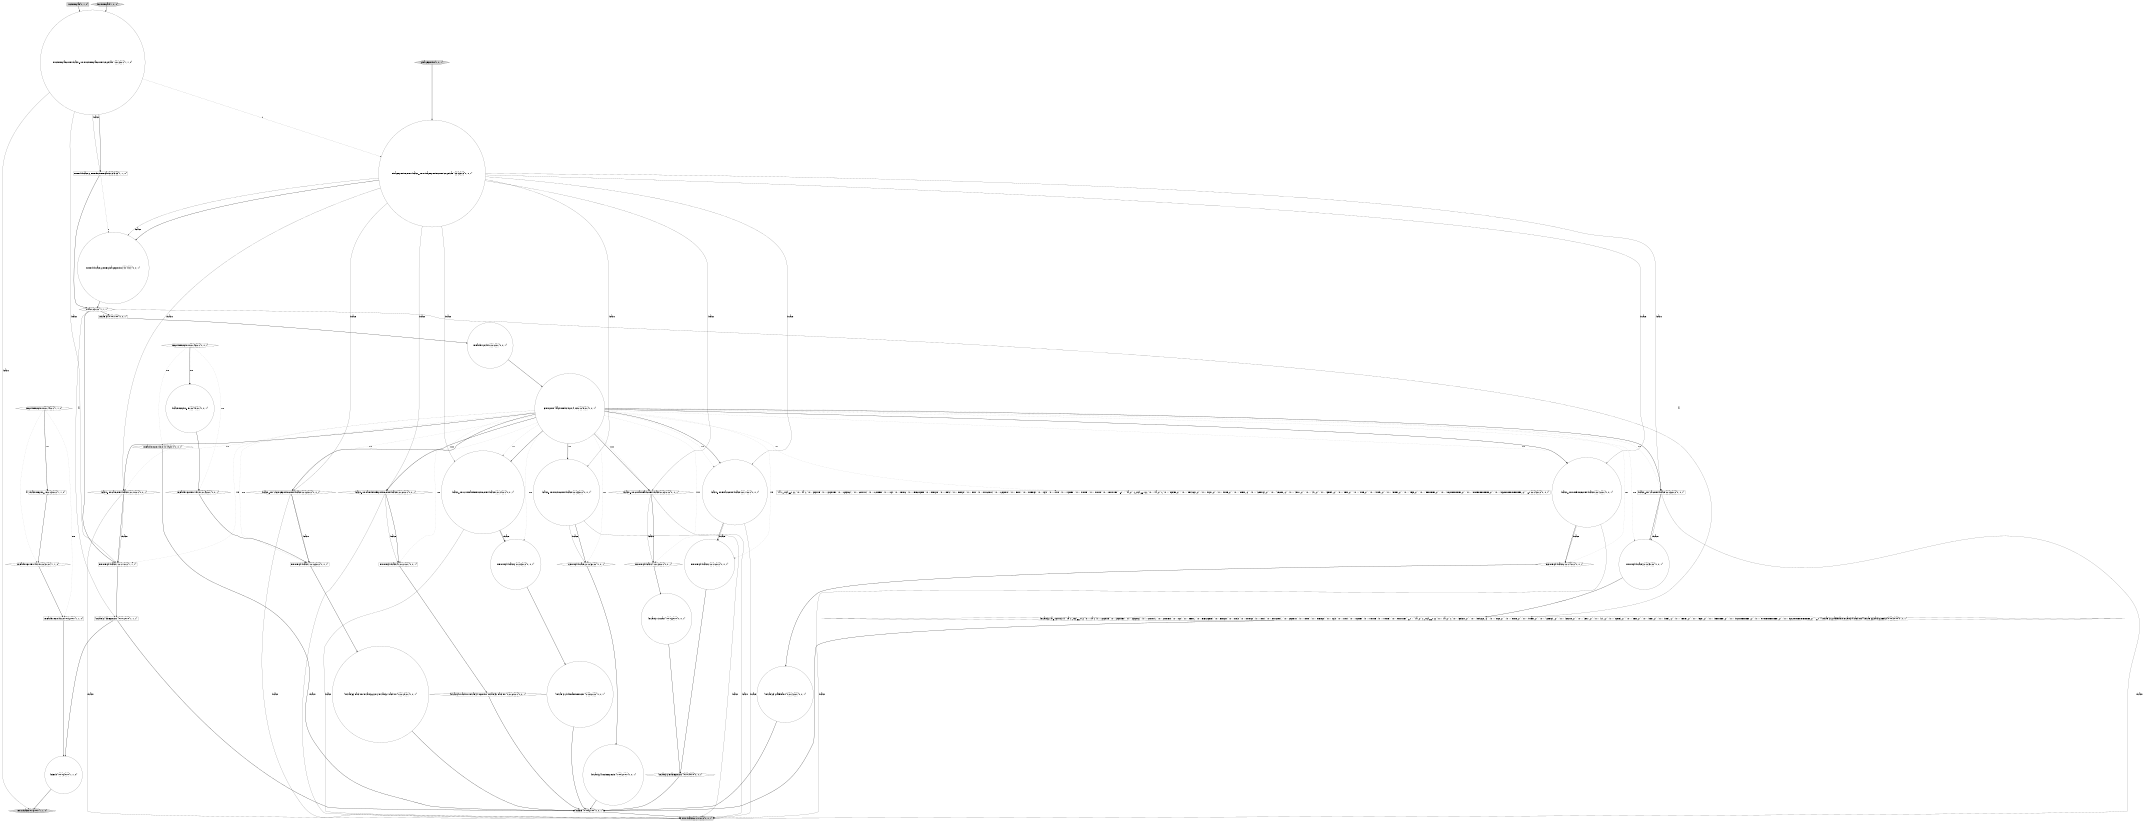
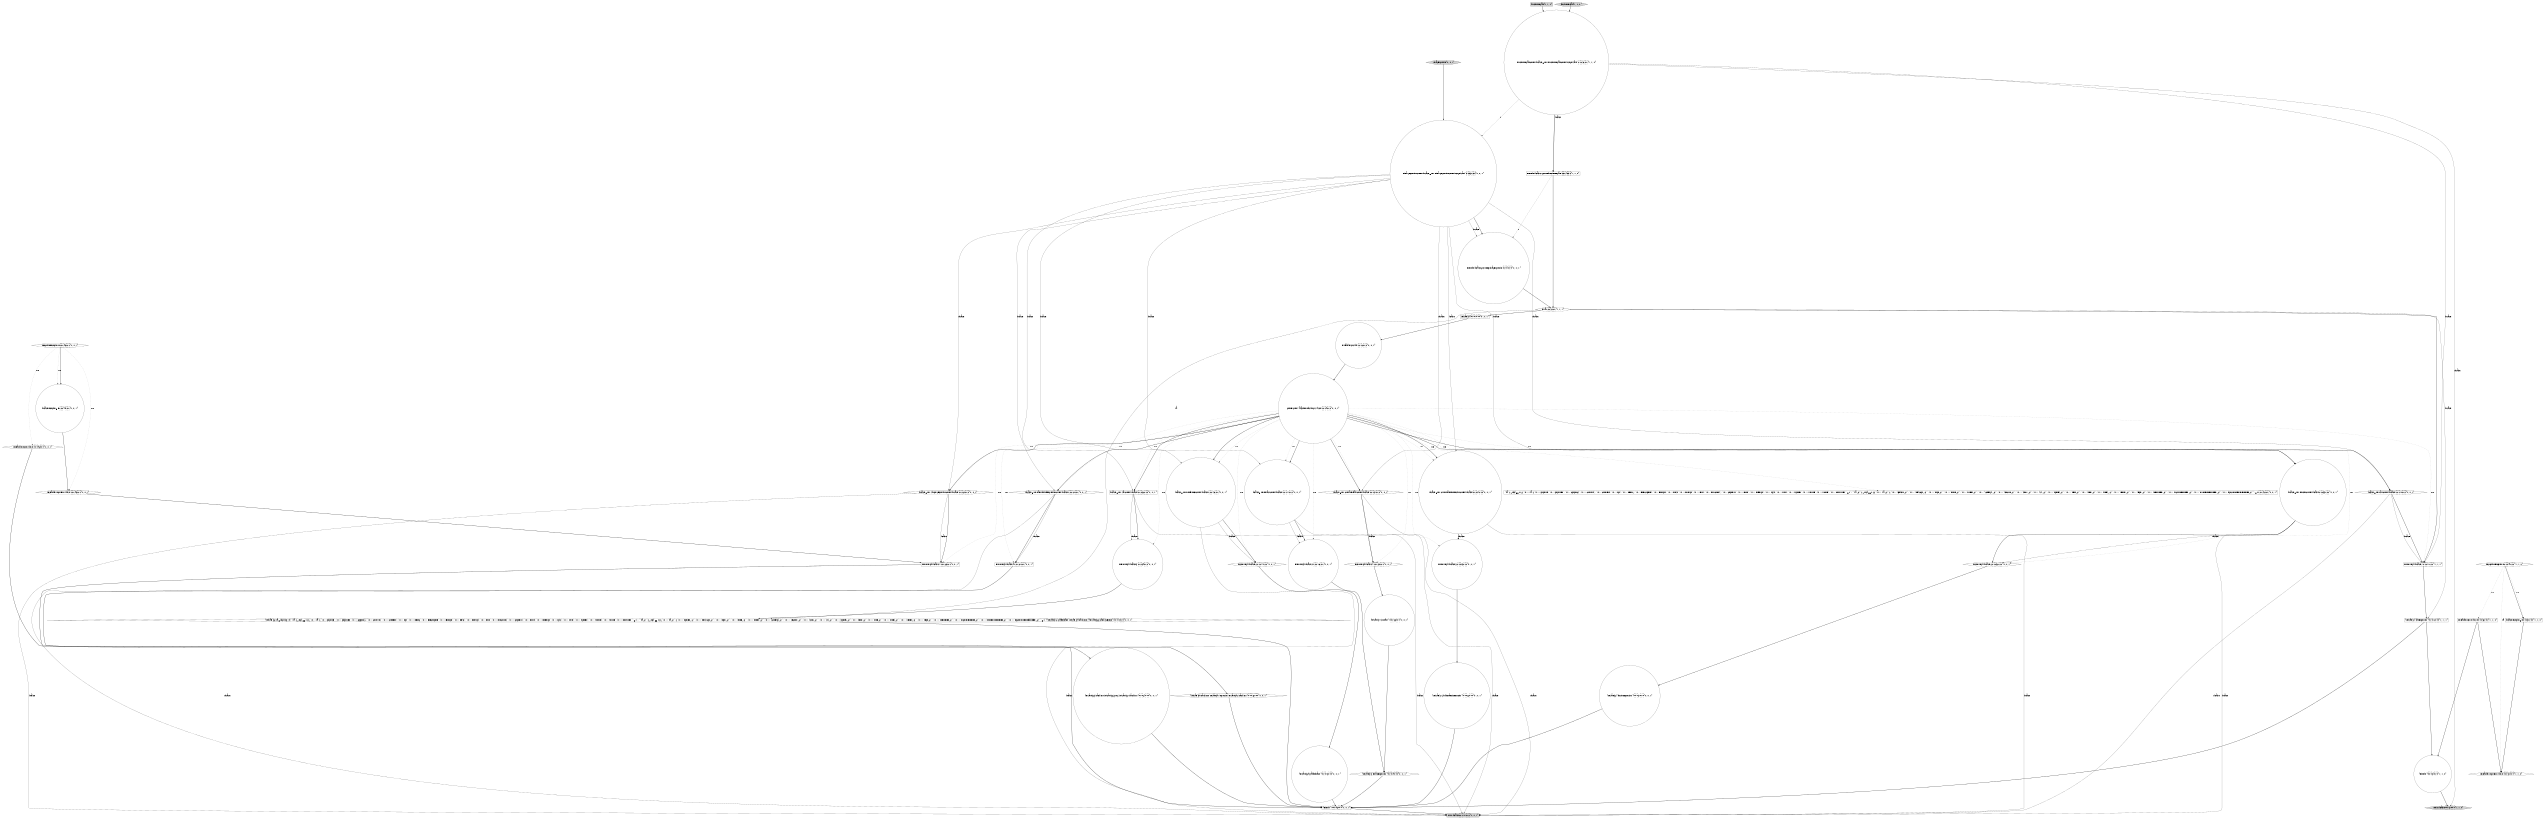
(79, 408) -> (2448, 408)
(51, 591) -> (2489, 697)
